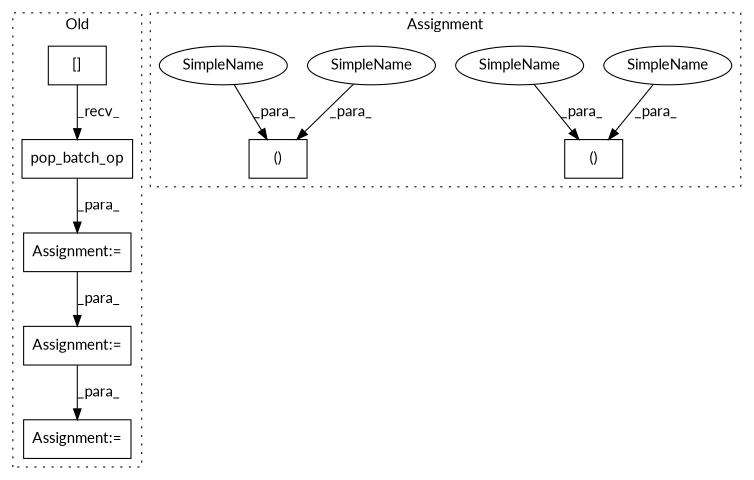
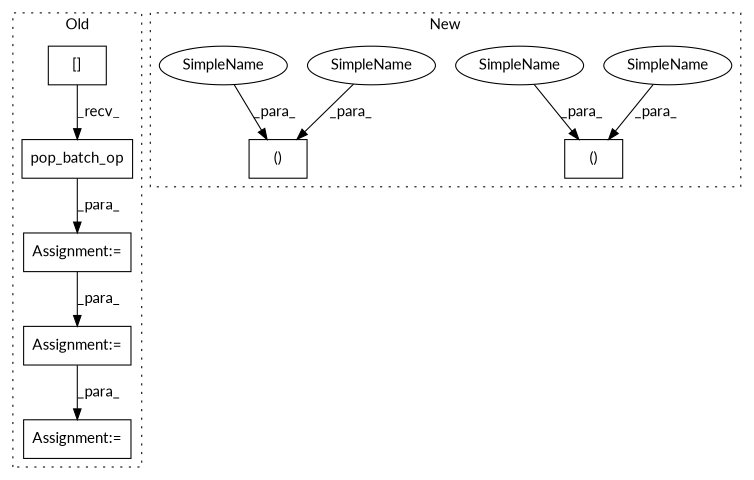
(446, 25) -> (446, 25)
